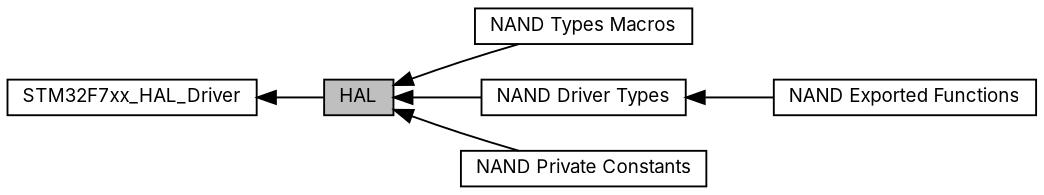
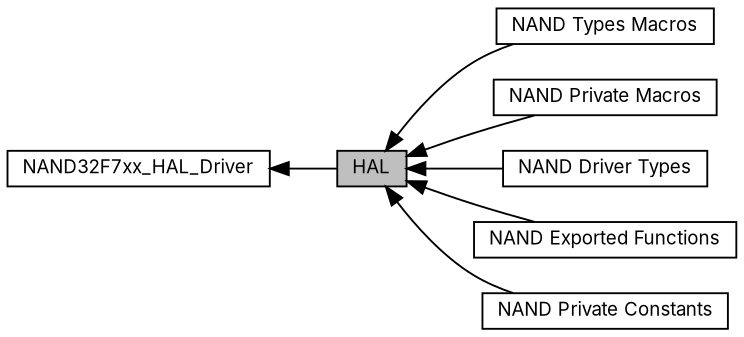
(132, 97) -> (139, 169)
none -> (605, 97)
(739, 97) -> (479, 206)
